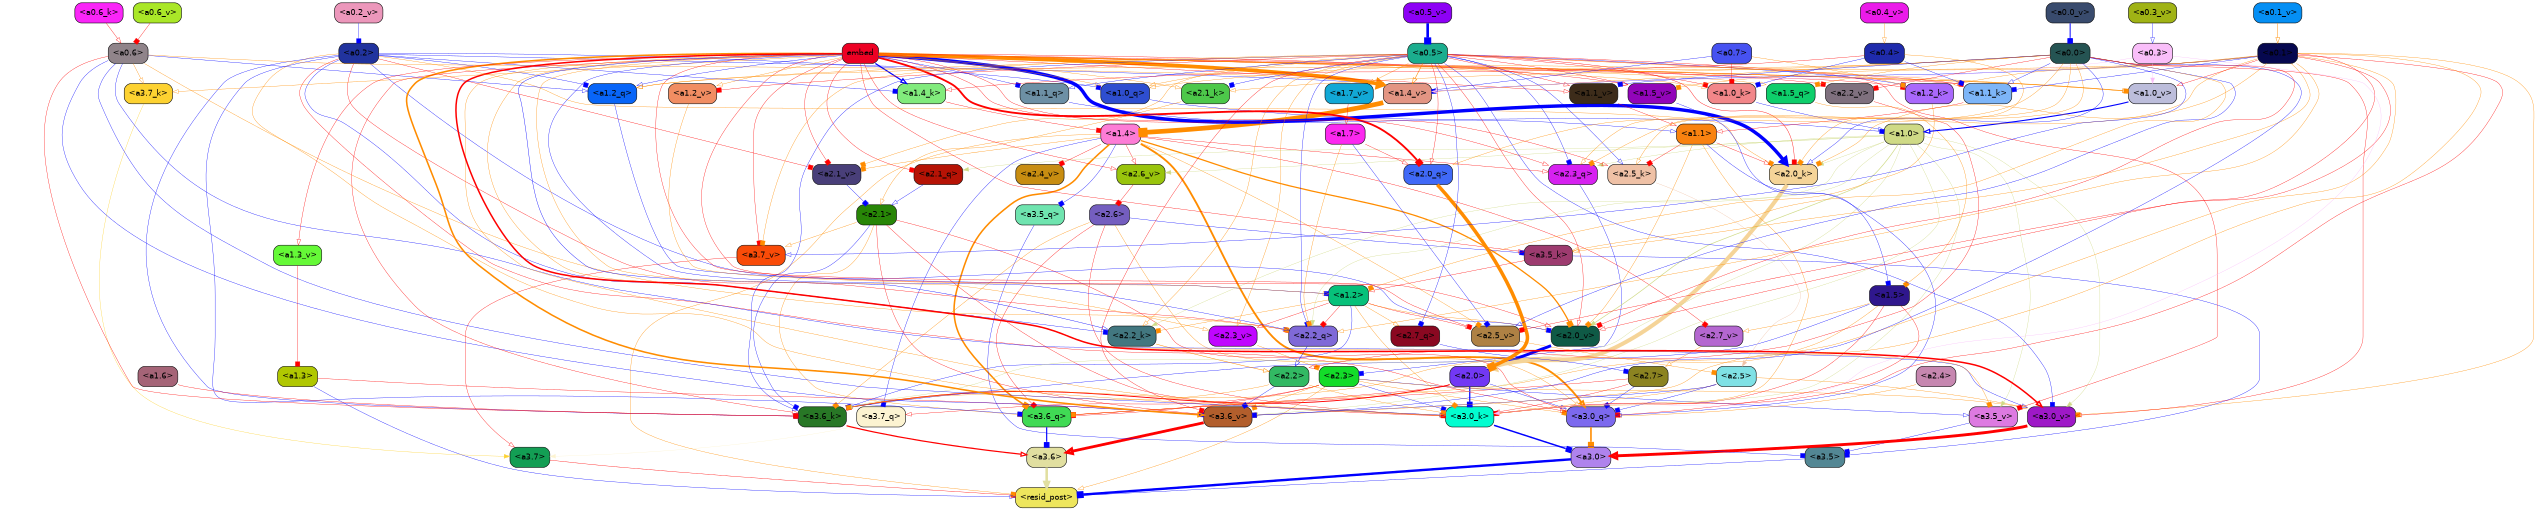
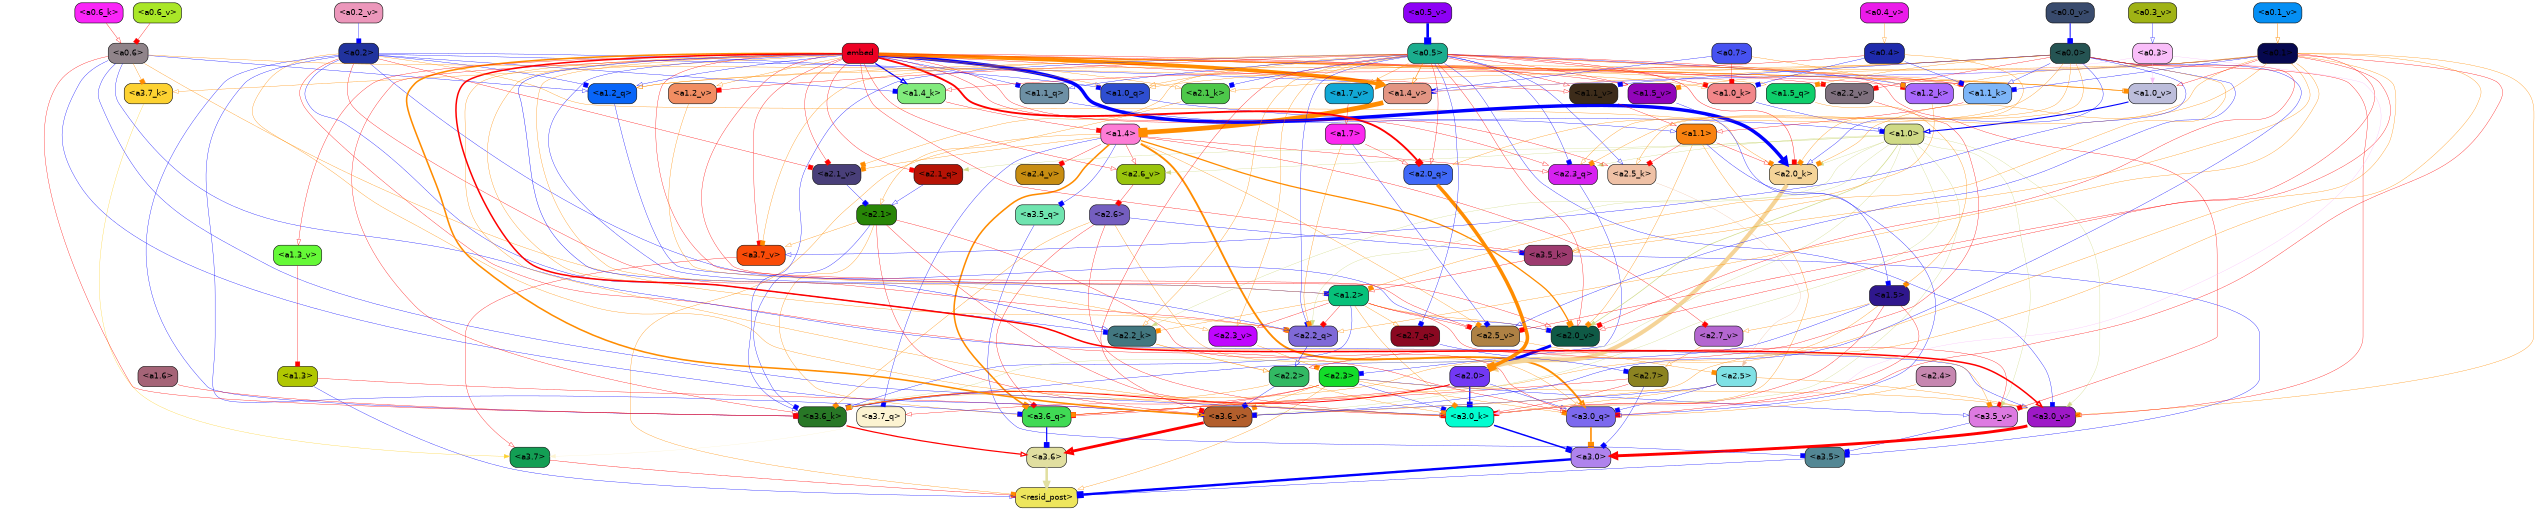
(137, 71) -> (137, 71)
none -> (1698, 350)
(1622, 395) -> (1626, 420)
